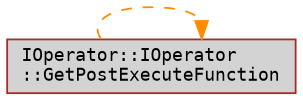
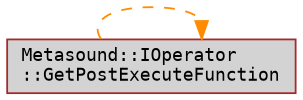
(151, 66) -> (151, 66)
